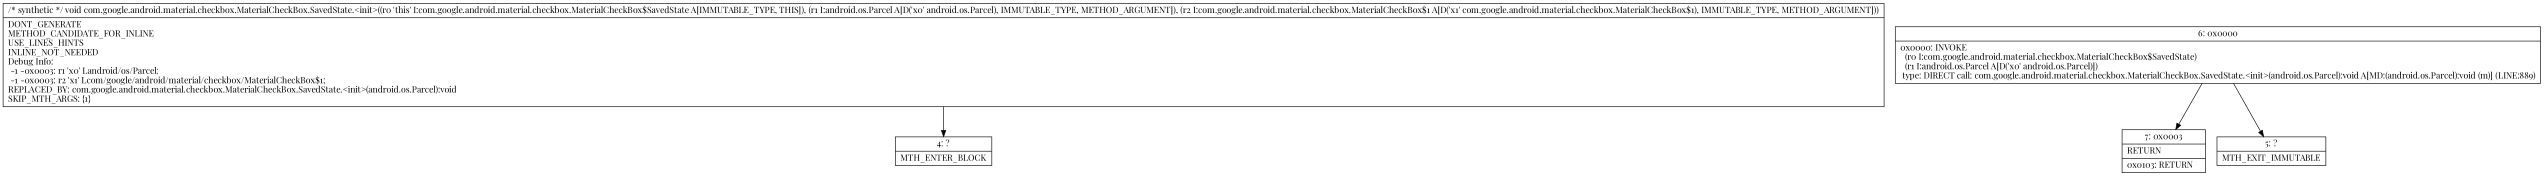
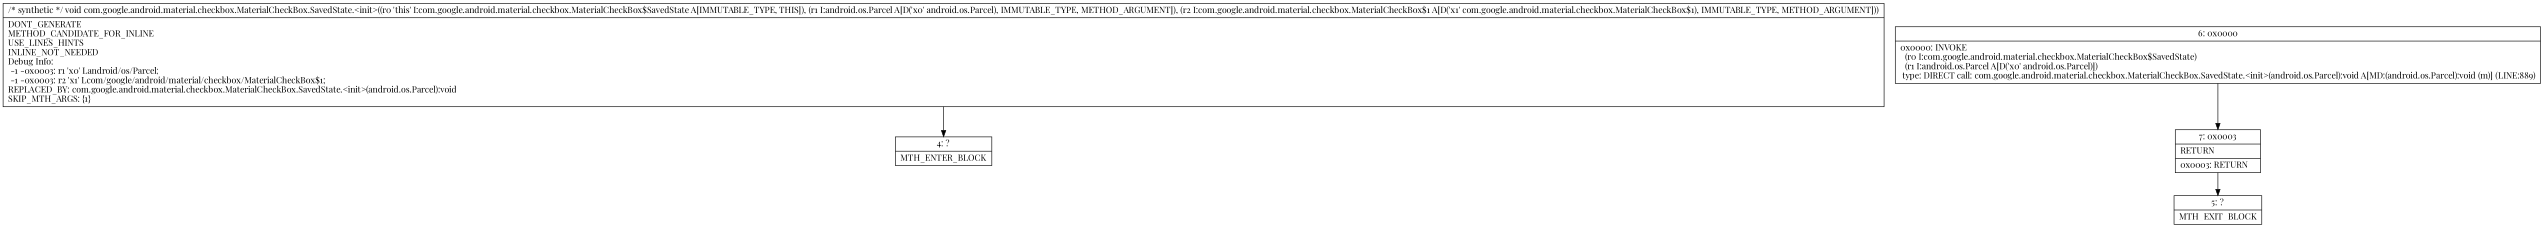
(2247, 107) -> (2218, 181)
(2271, 158) -> (2218, 217)
(2164, 165) -> (2218, 165)
